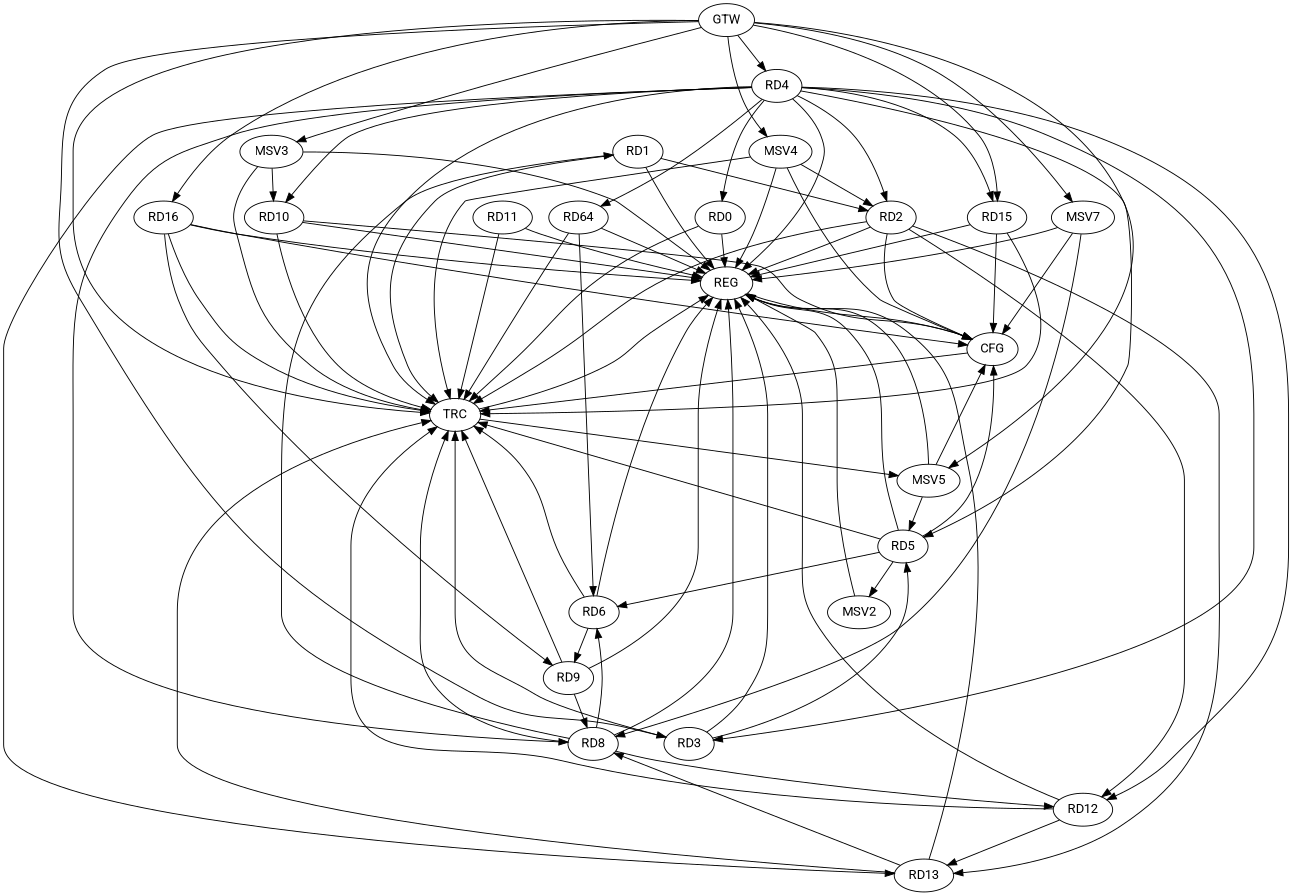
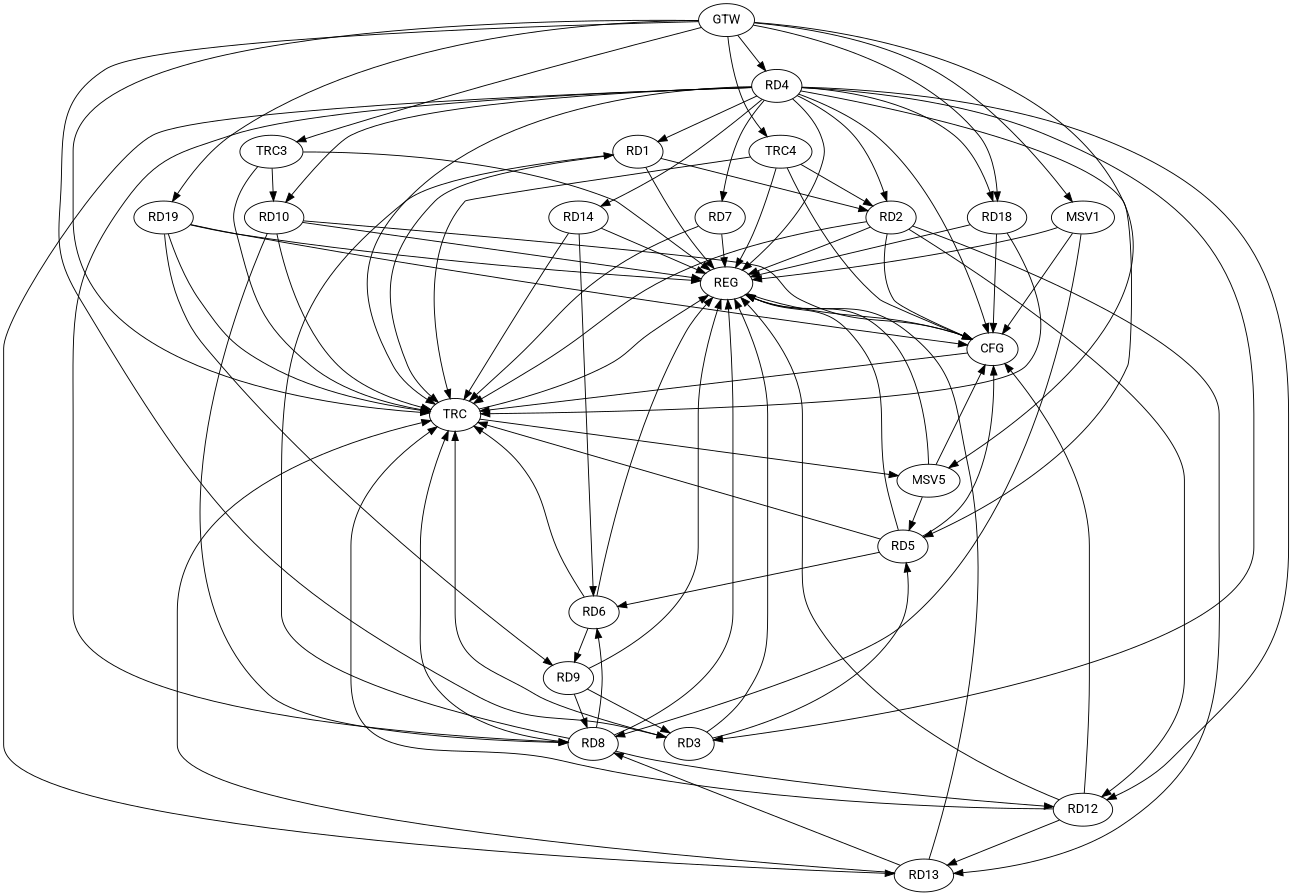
none -> (712, 117)
(271, 152) -> (271, 152)
(780, 152) -> (780, 152)
none -> (920, 185)
(164, 218) -> (164, 218)
(503, 218) -> none
(578, 218) -> (578, 218)
(720, 218) -> (720, 218)
(997, 218) -> (997, 218)
(1083, 218) -> (1083, 218)
(514, 551) -> (625, 709)
none -> (1089, 572)
(859, 612) -> none
none -> (218, 614)
